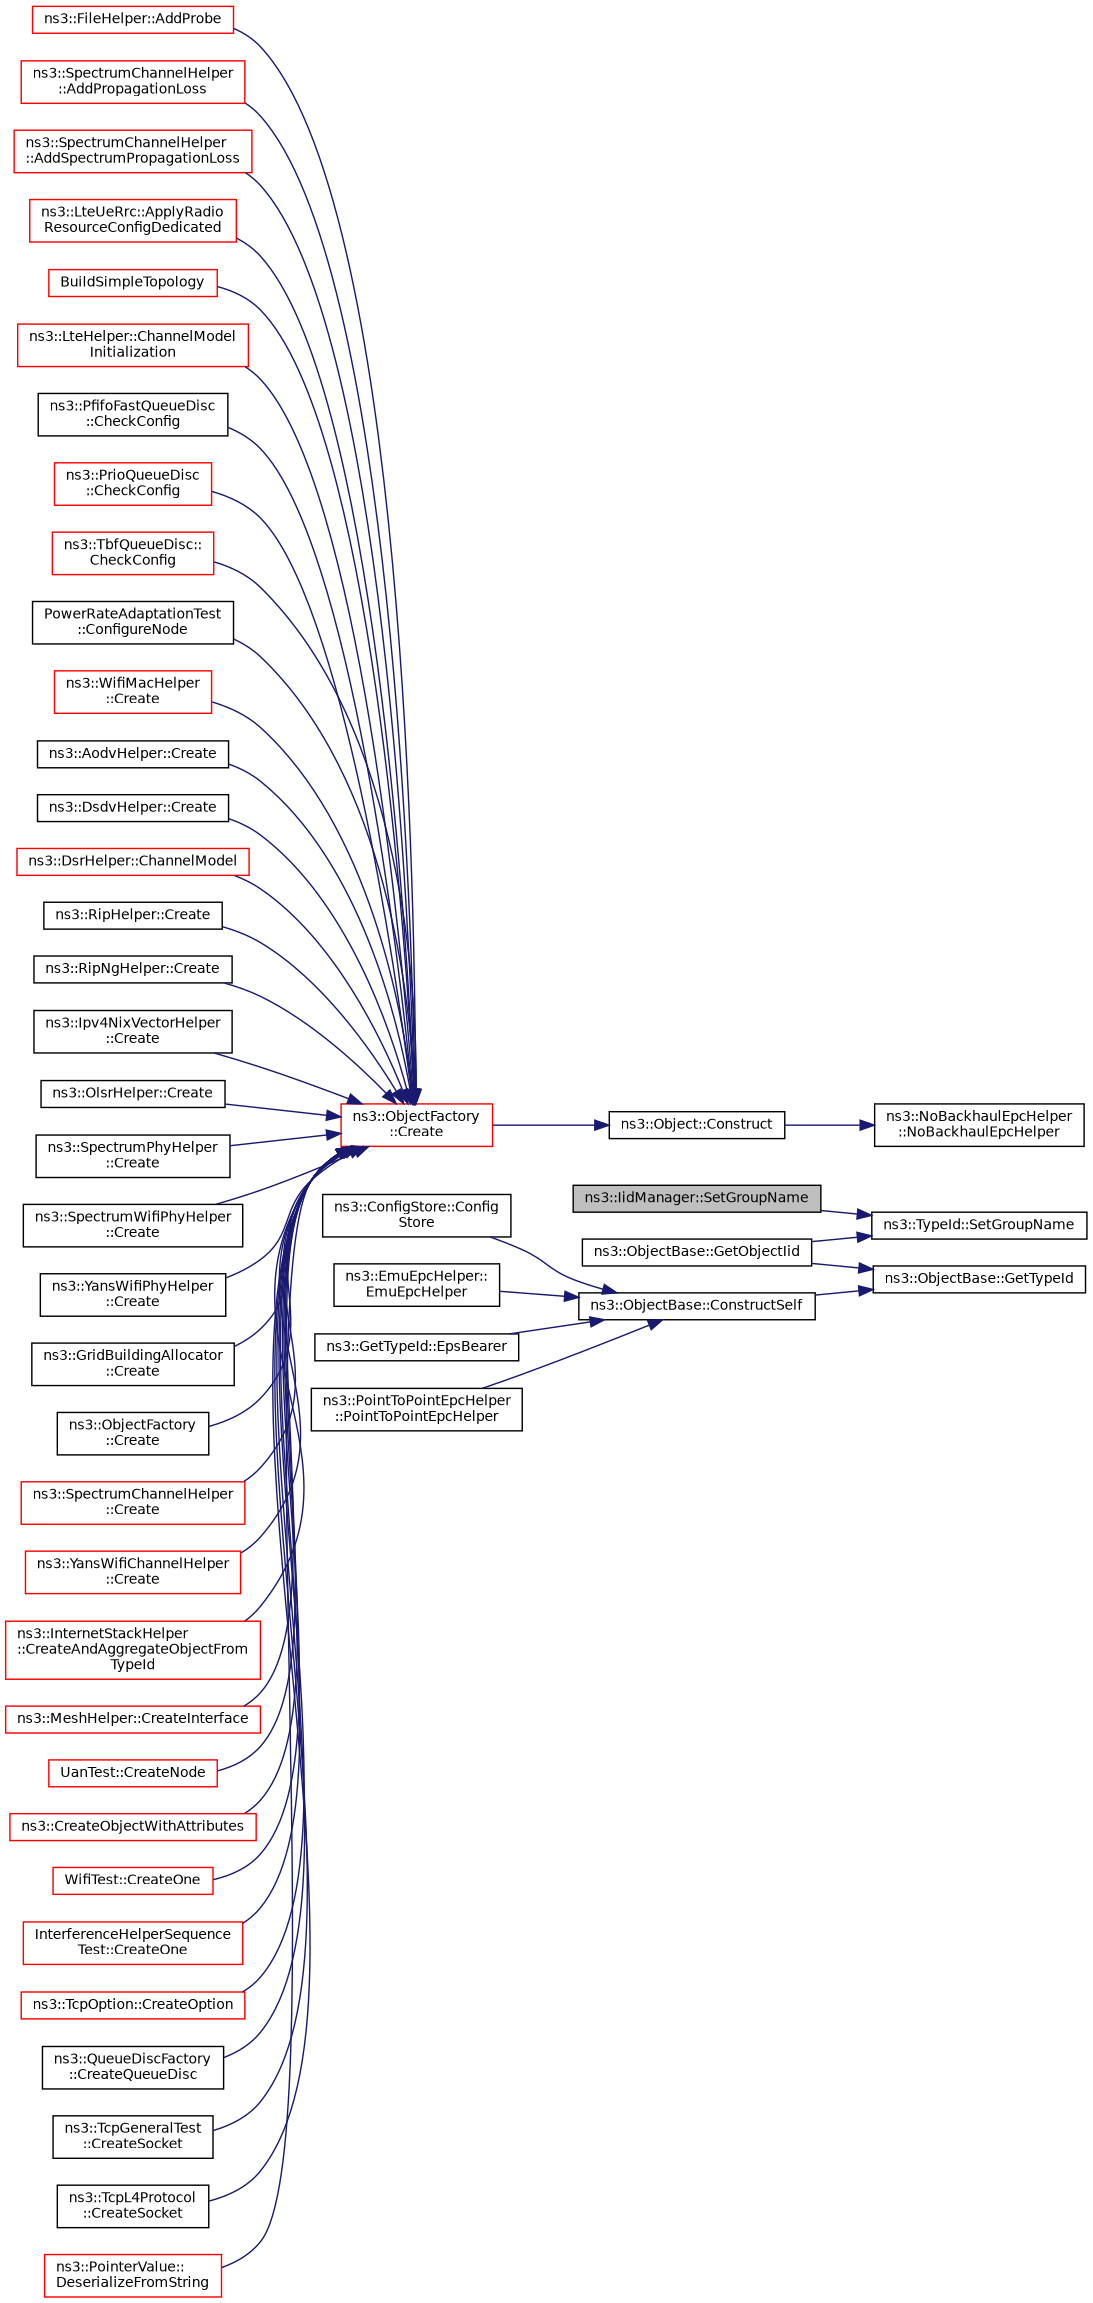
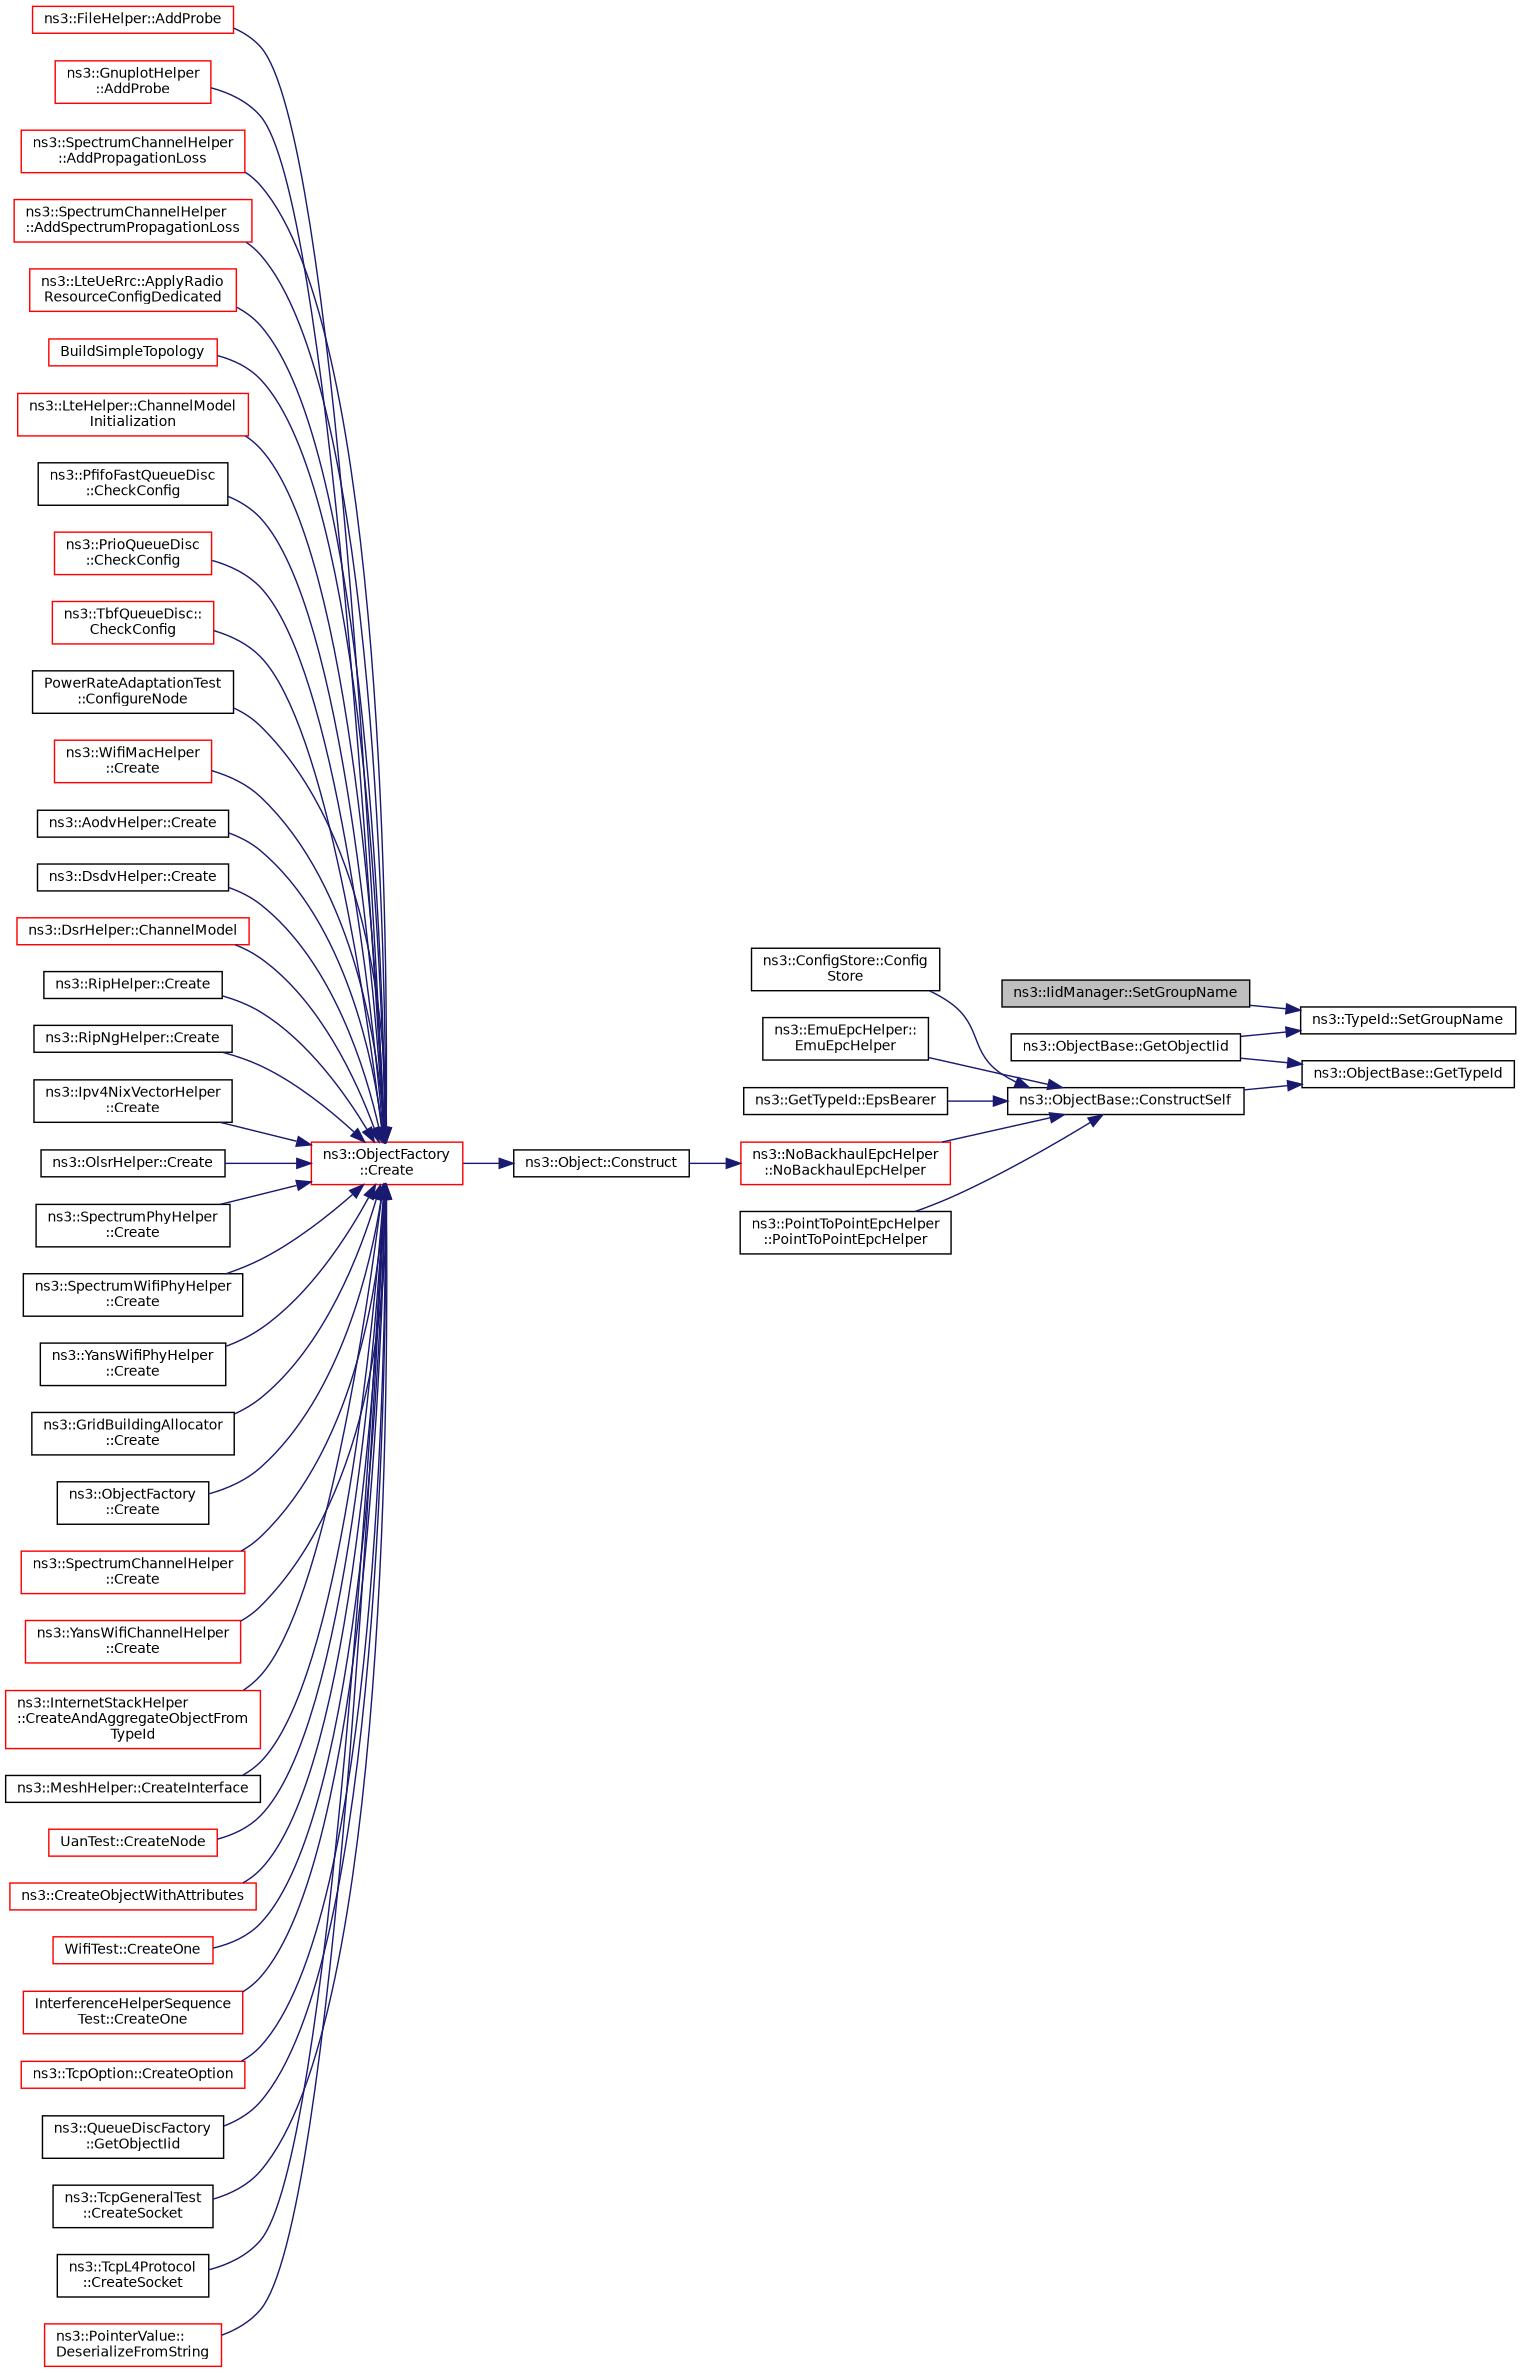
none -> (133, 82)
(979, 1125) -> (846, 1163)
none -> (996, 1130)
(133, 1720) -> (133, 1789)
(133, 2068) -> (133, 2137)
